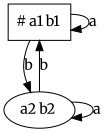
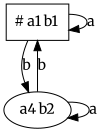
(39, 110) -> (38, 110)
